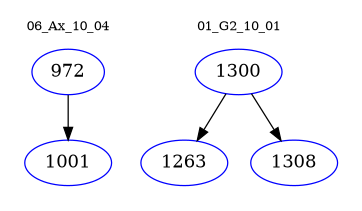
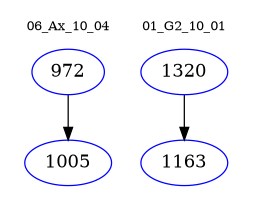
(239, 72) -> (184, 72)
(68, 163) -> (68, 163)
(184, 163) -> (184, 163)
(294, 163) -> none
